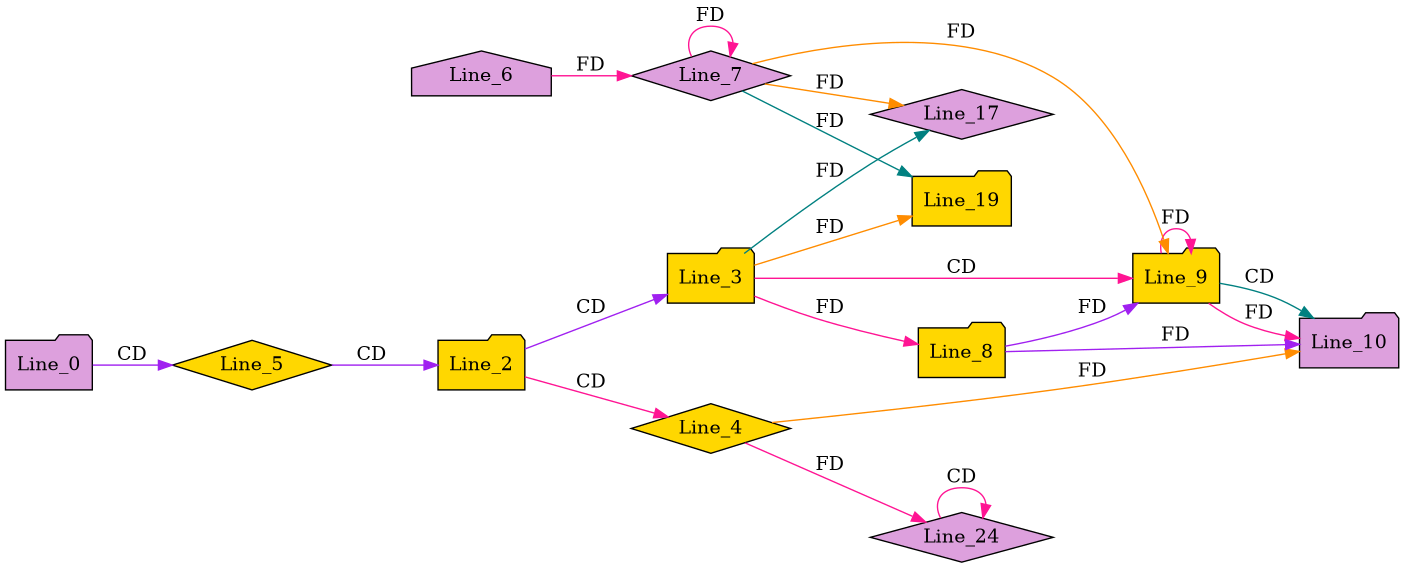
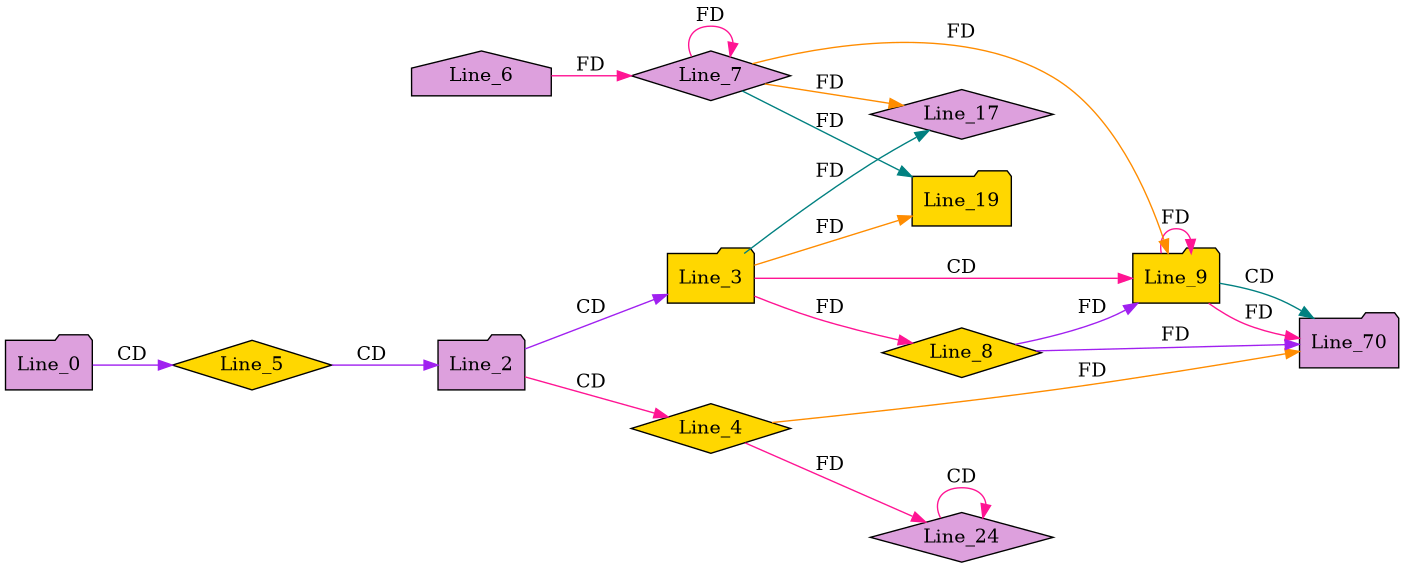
(1349, 343) -> (1349, 343)
(962, 353) -> (962, 353)
(481, 365) -> (481, 365)
